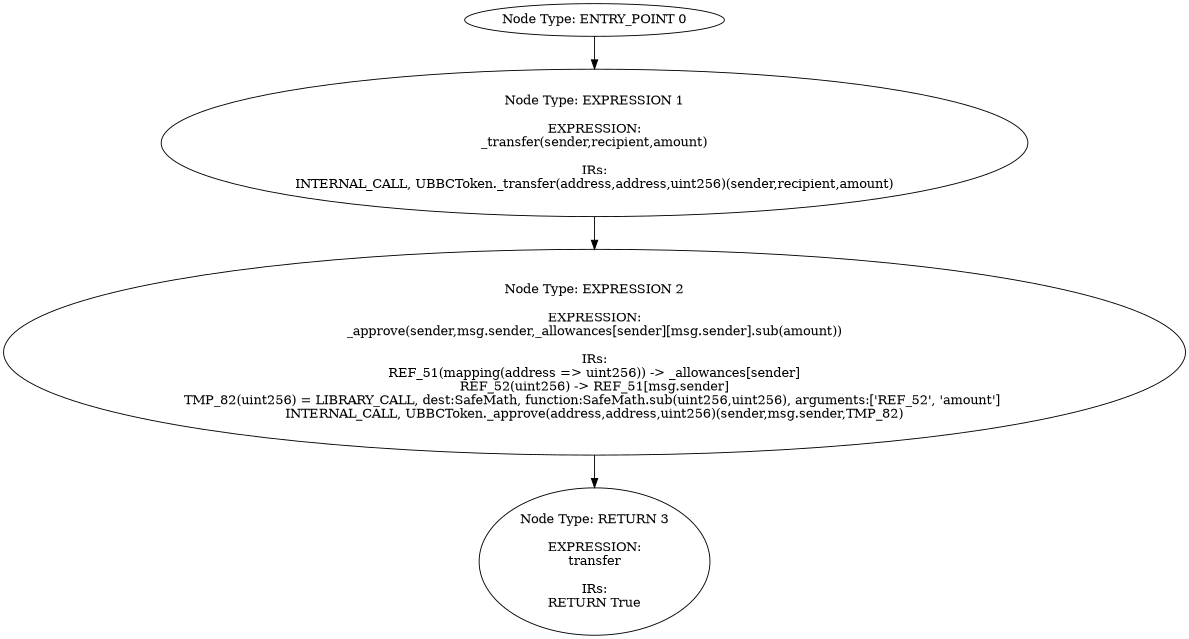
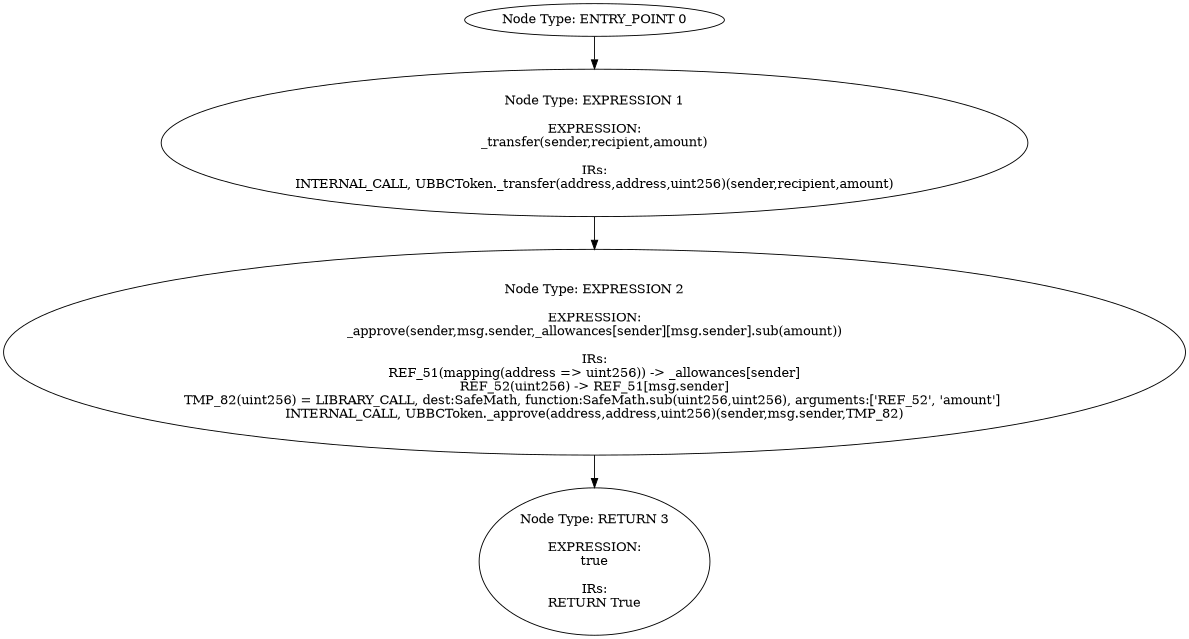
(595, 562) -> (595, 562)
